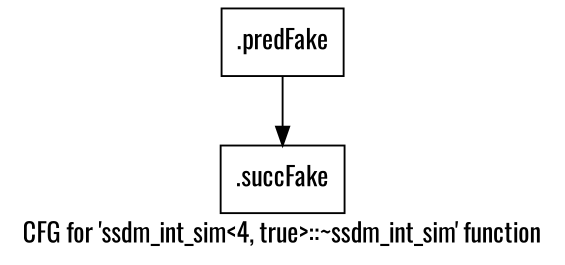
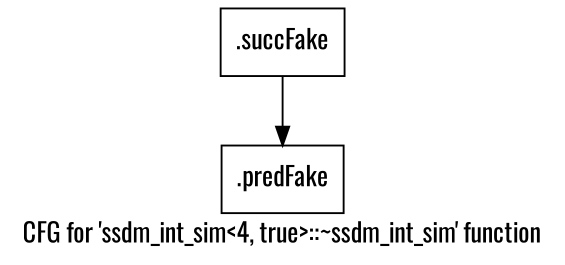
(283, 102) -> (283, 102)
